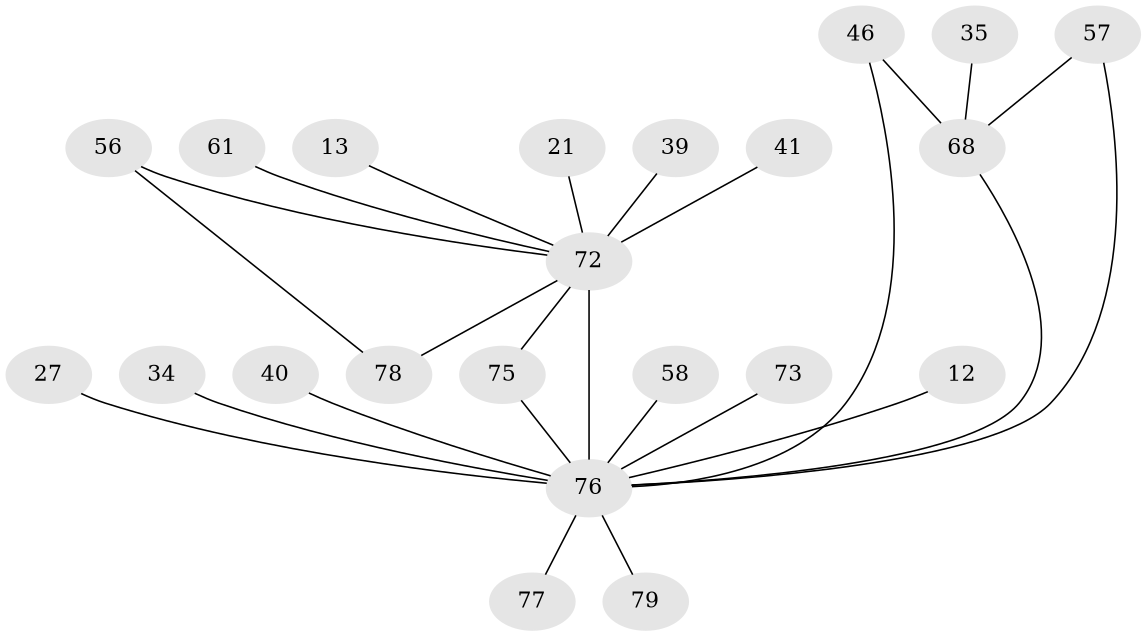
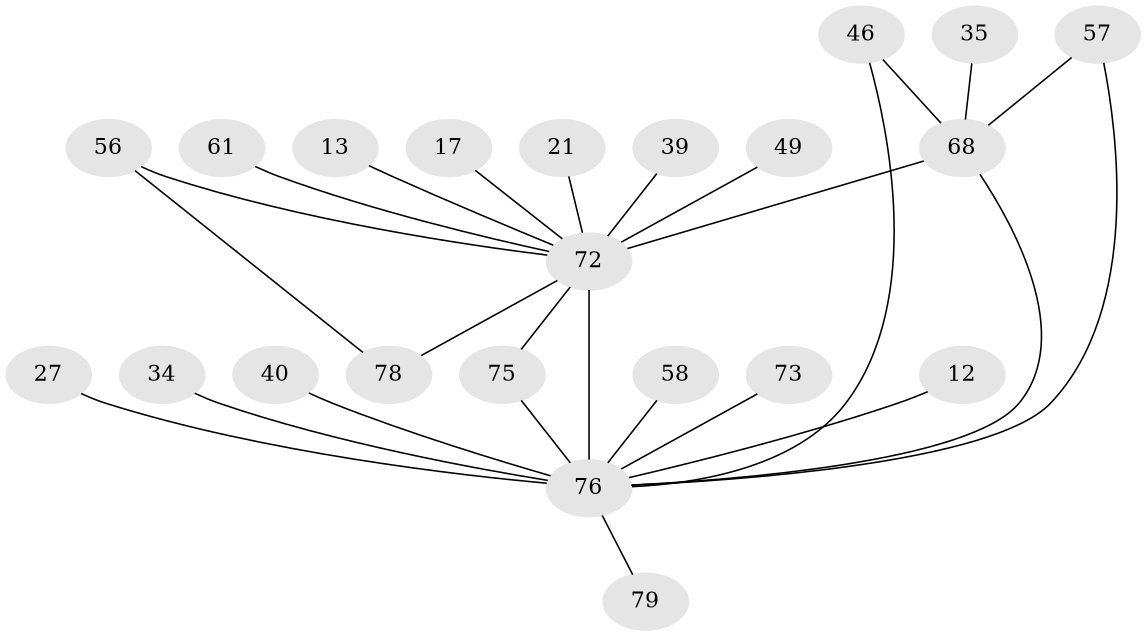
none -> (449, 148)
(789, 148) -> (789, 148)
none -> (776, 205)
(532, 602) -> none
